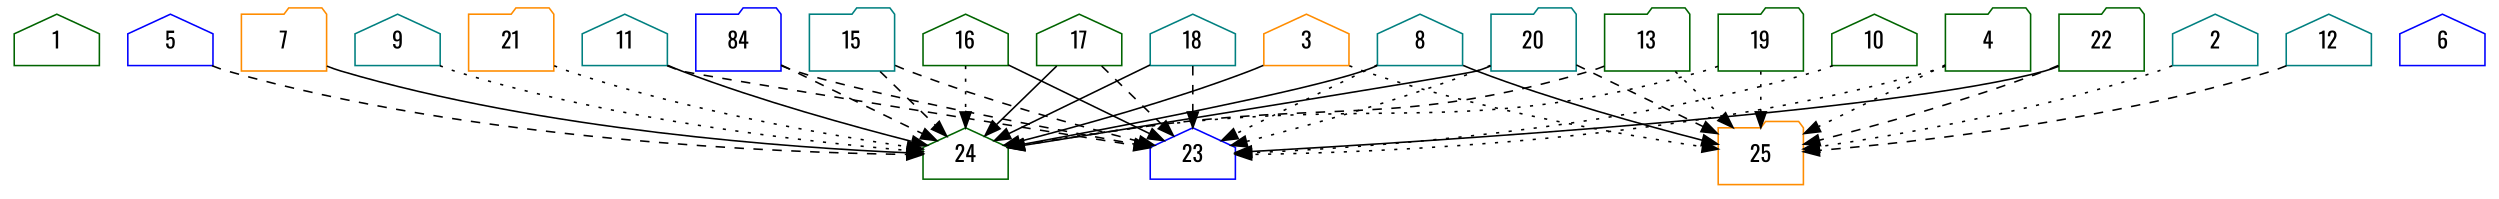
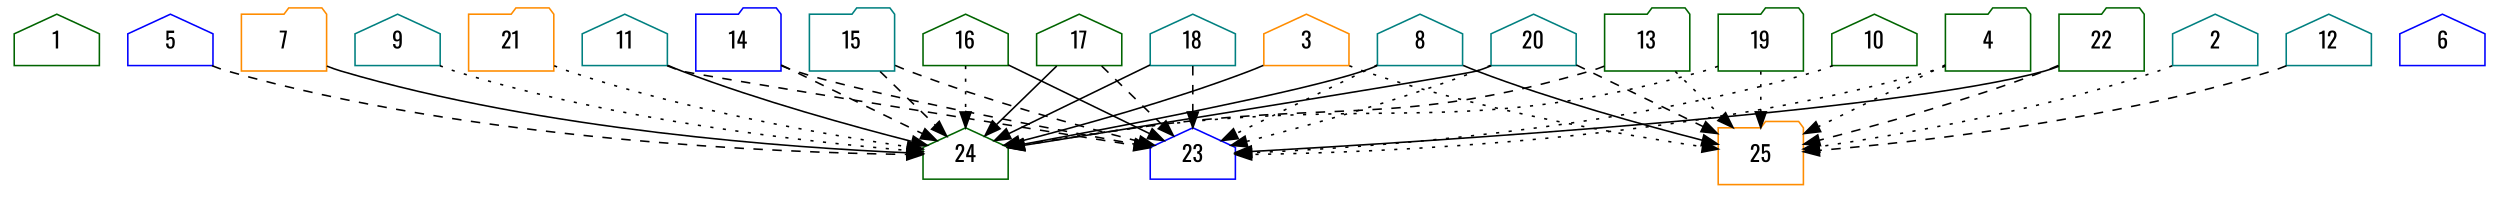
(738, 43) -> (738, 43)
(1534, 43) -> (1534, 43)
